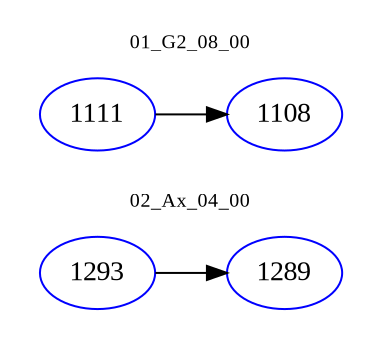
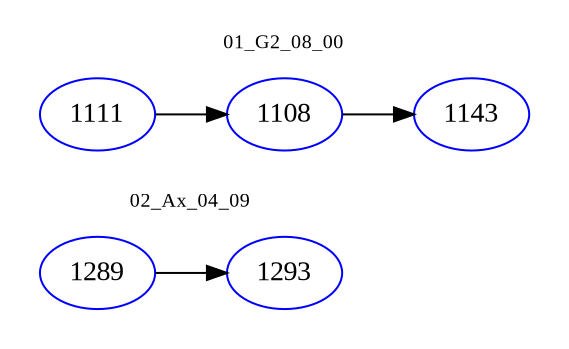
none -> (472, 114)
(191, 202) -> (191, 202)
(181, 273) -> (181, 273)
